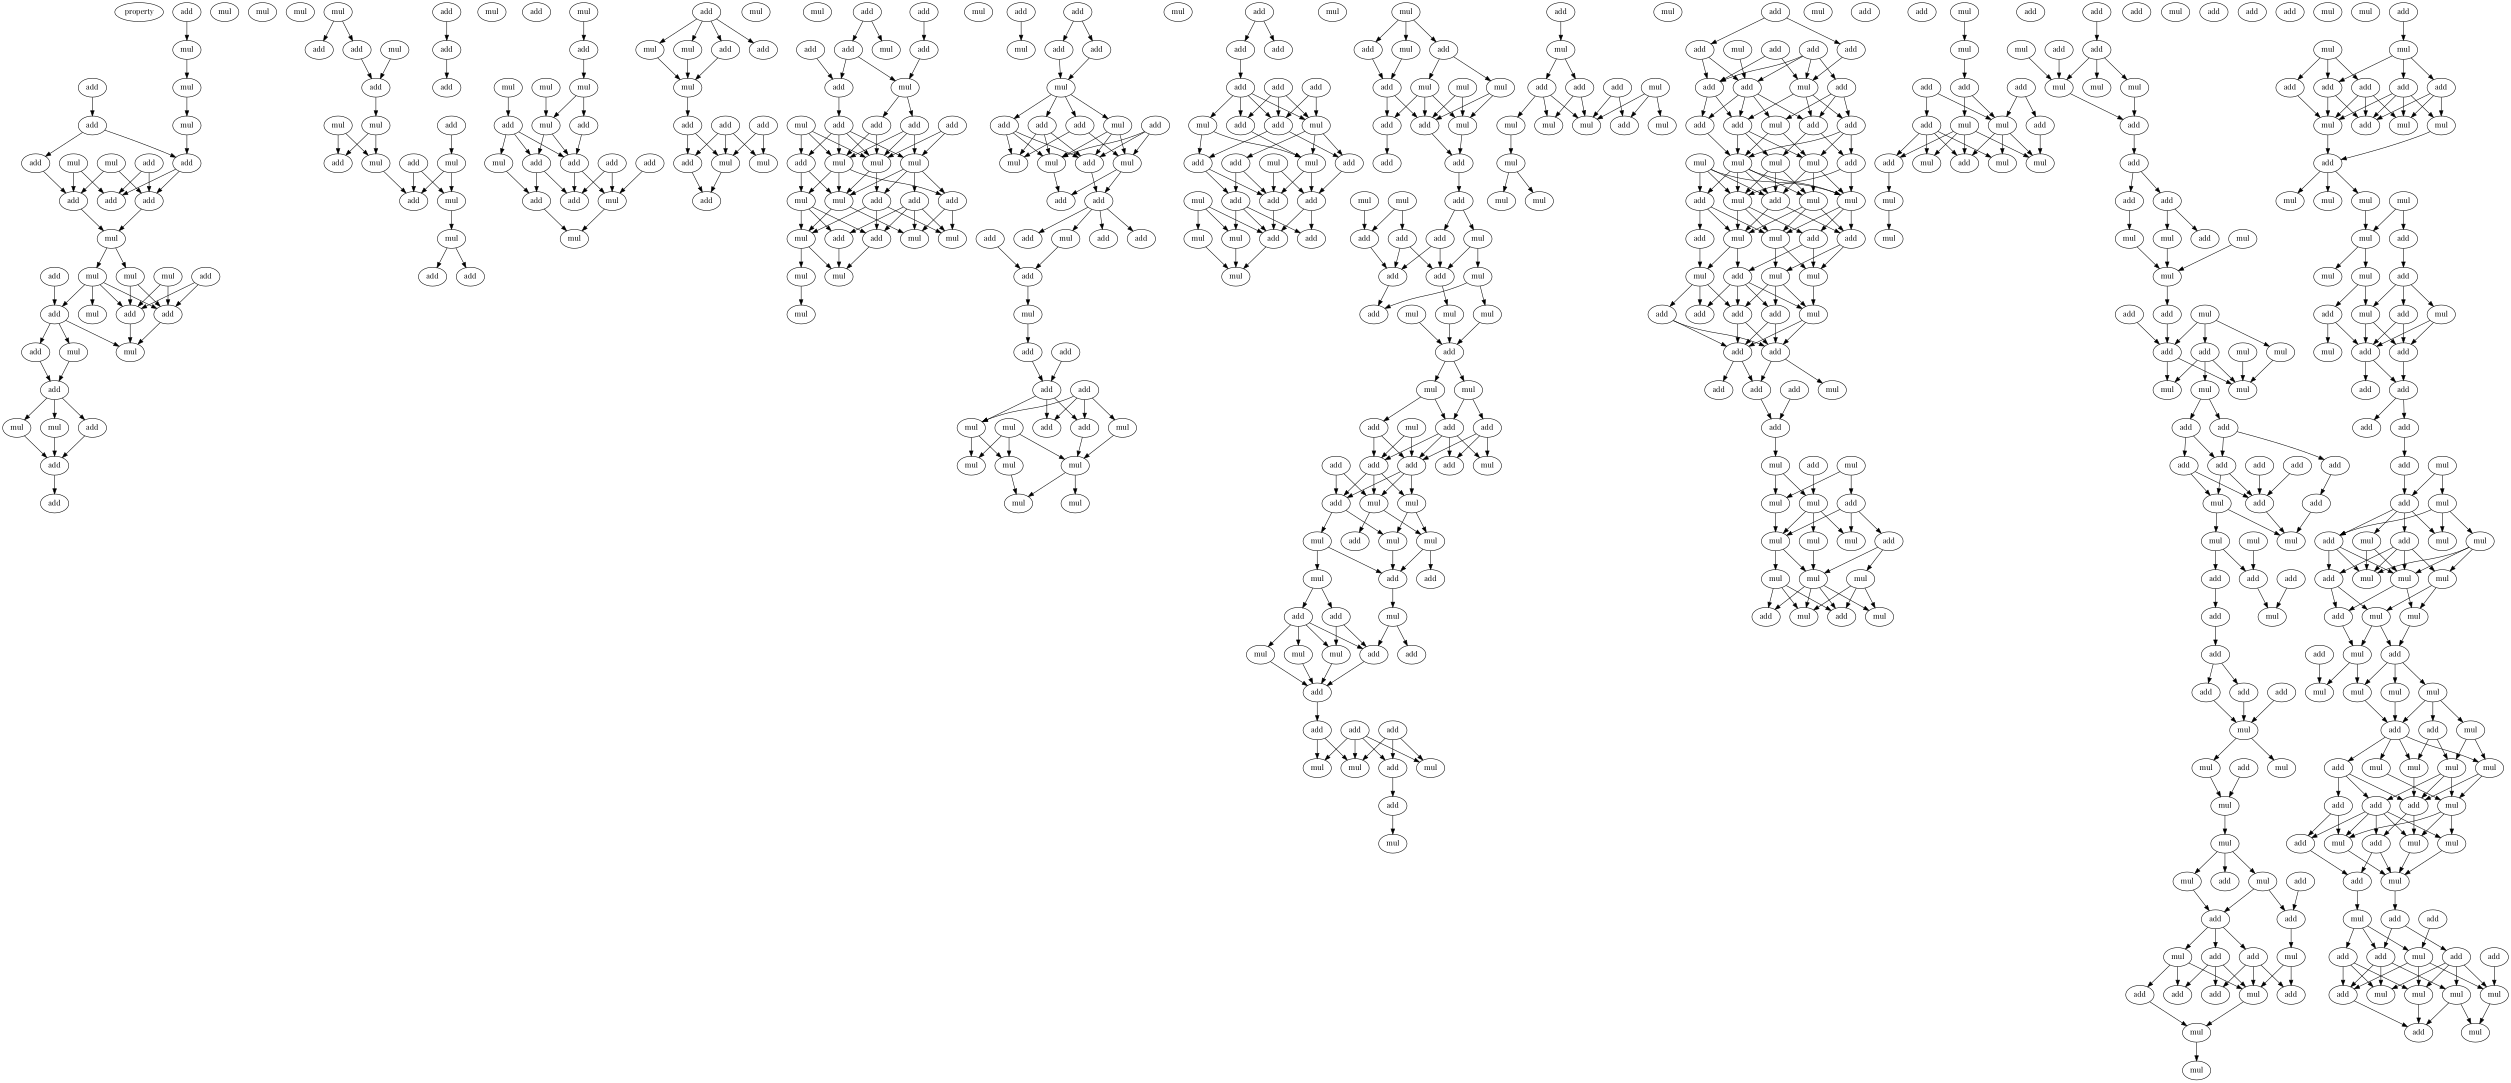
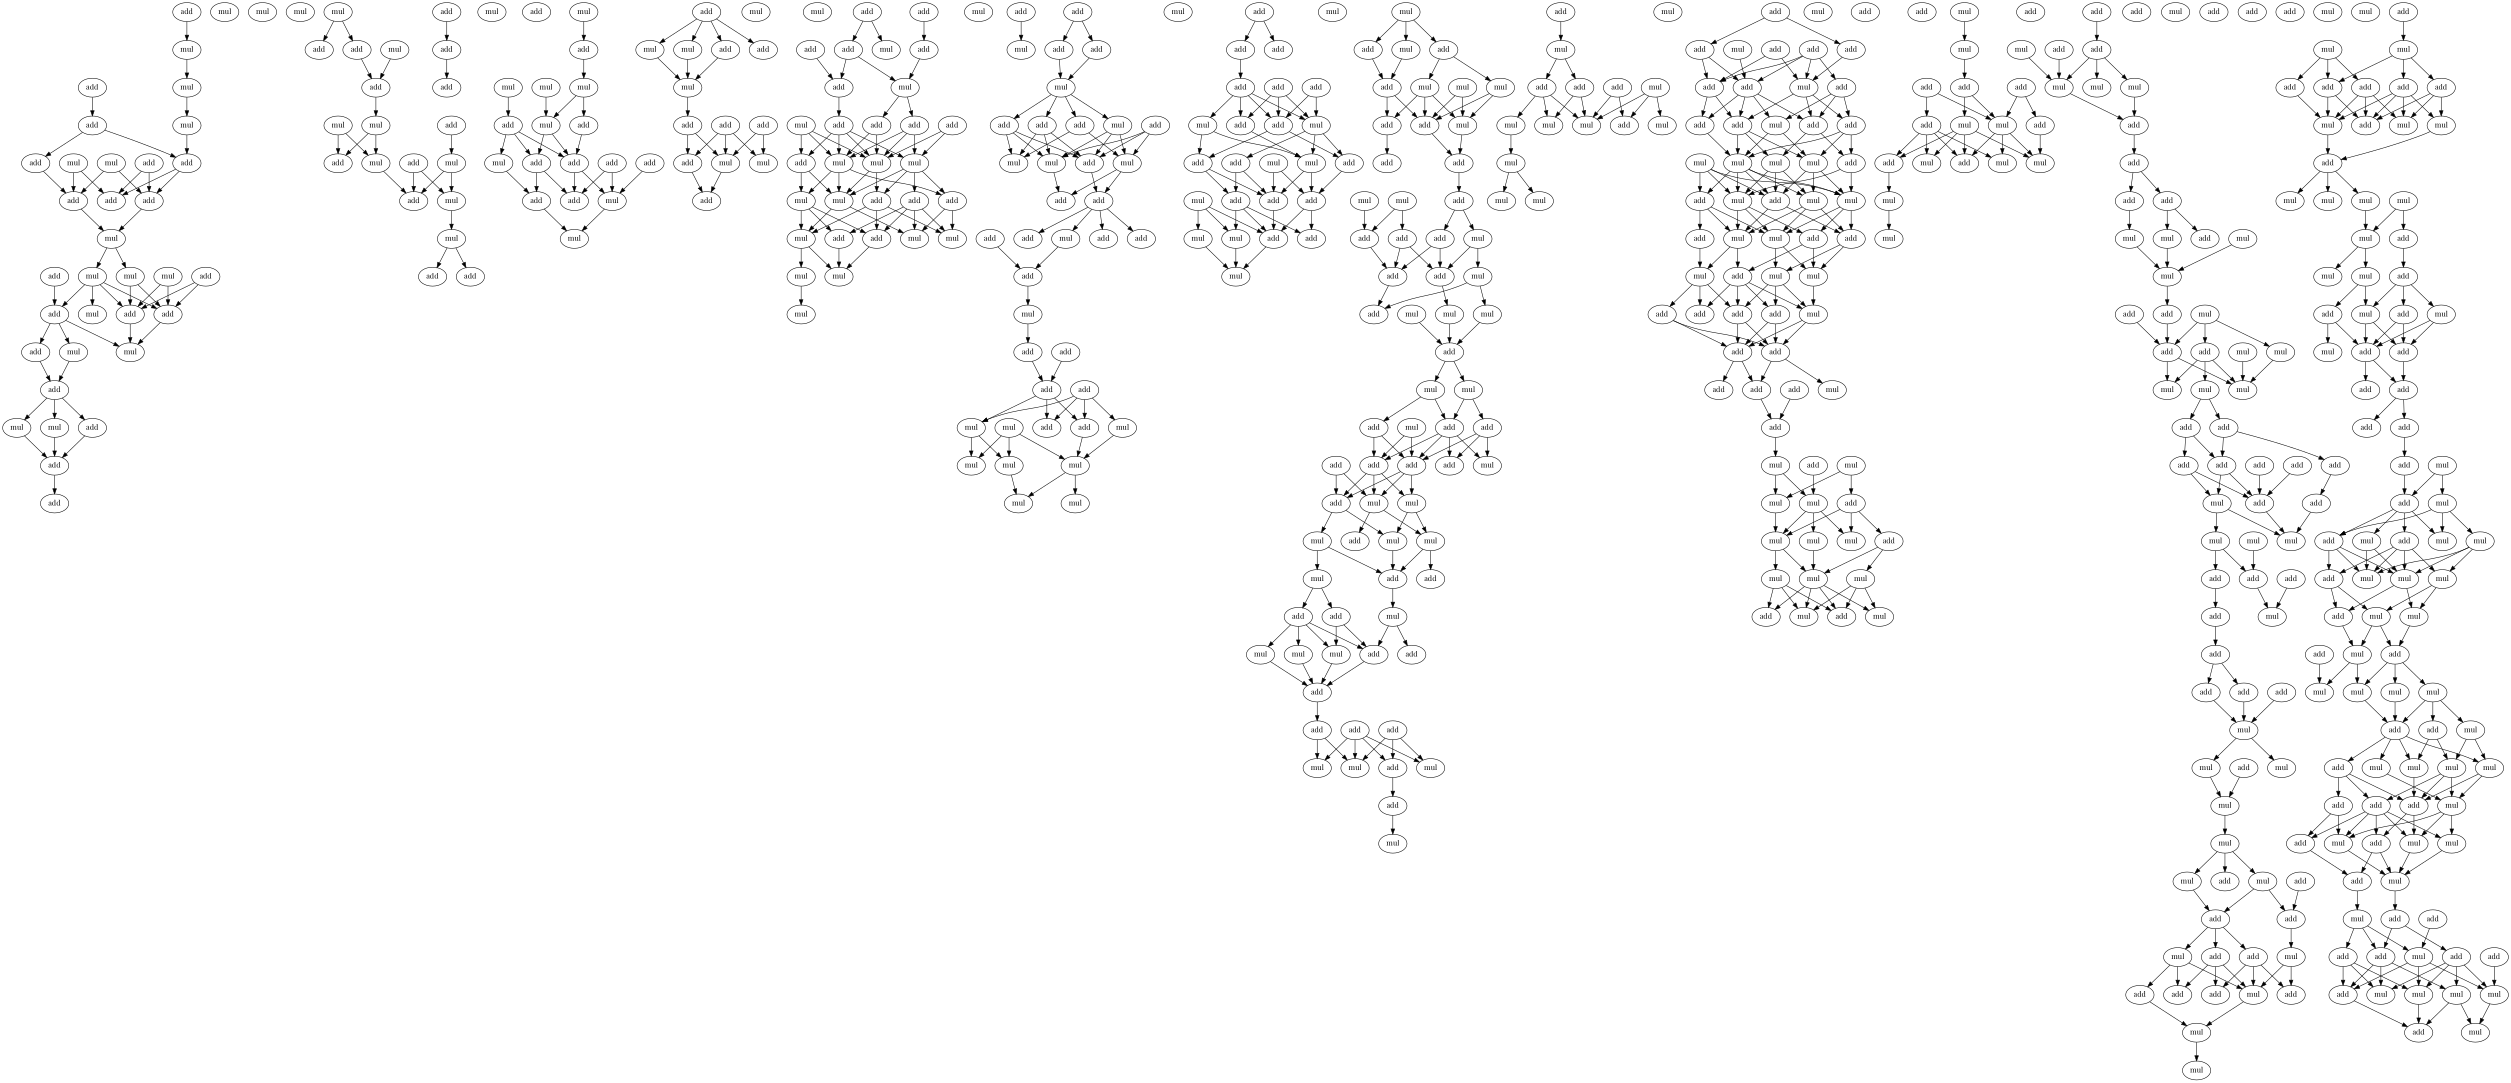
(139, 12) -> none
